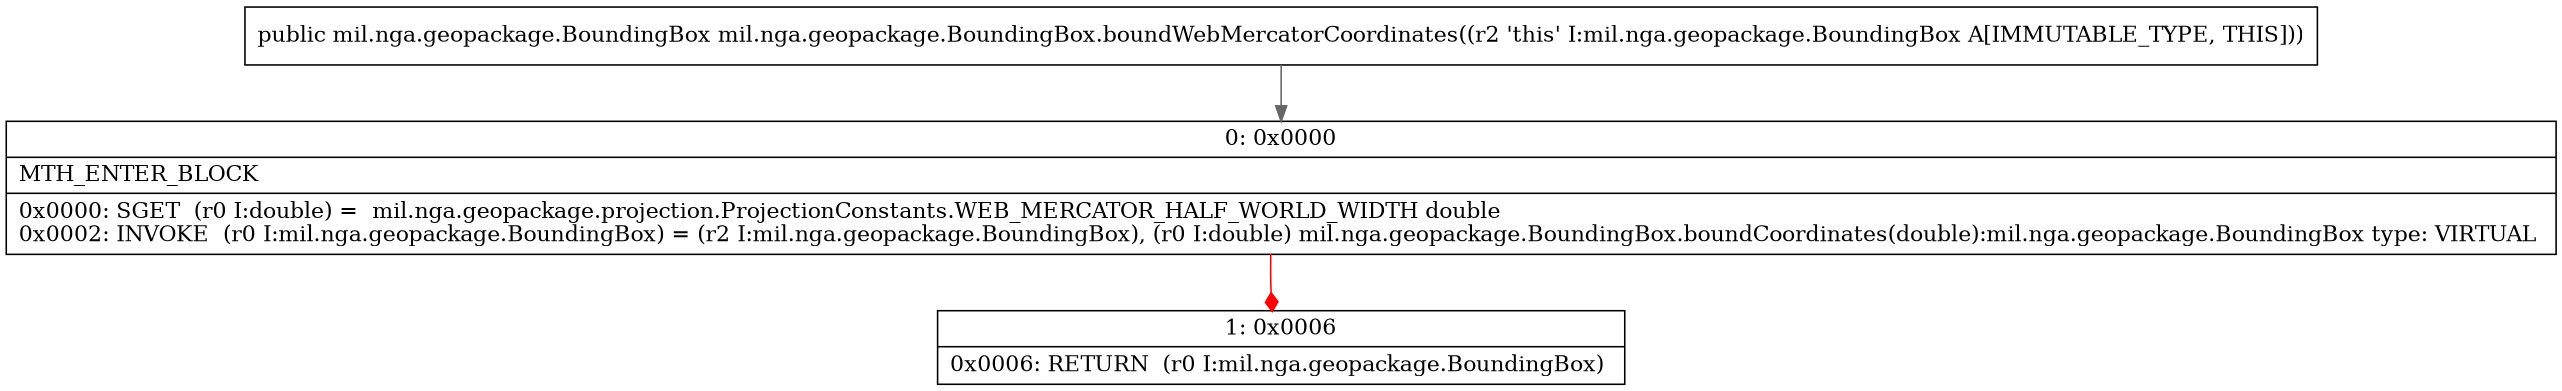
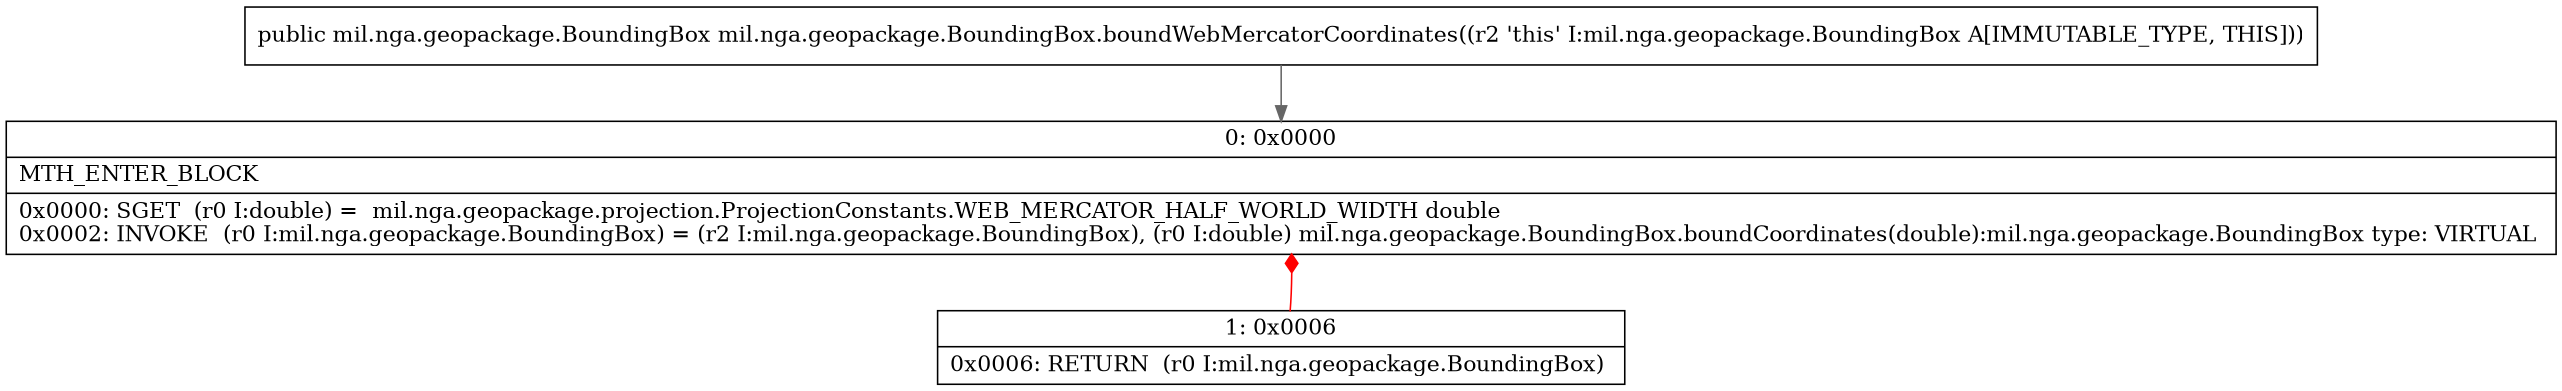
(1271, 273) -> (1291, 292)
